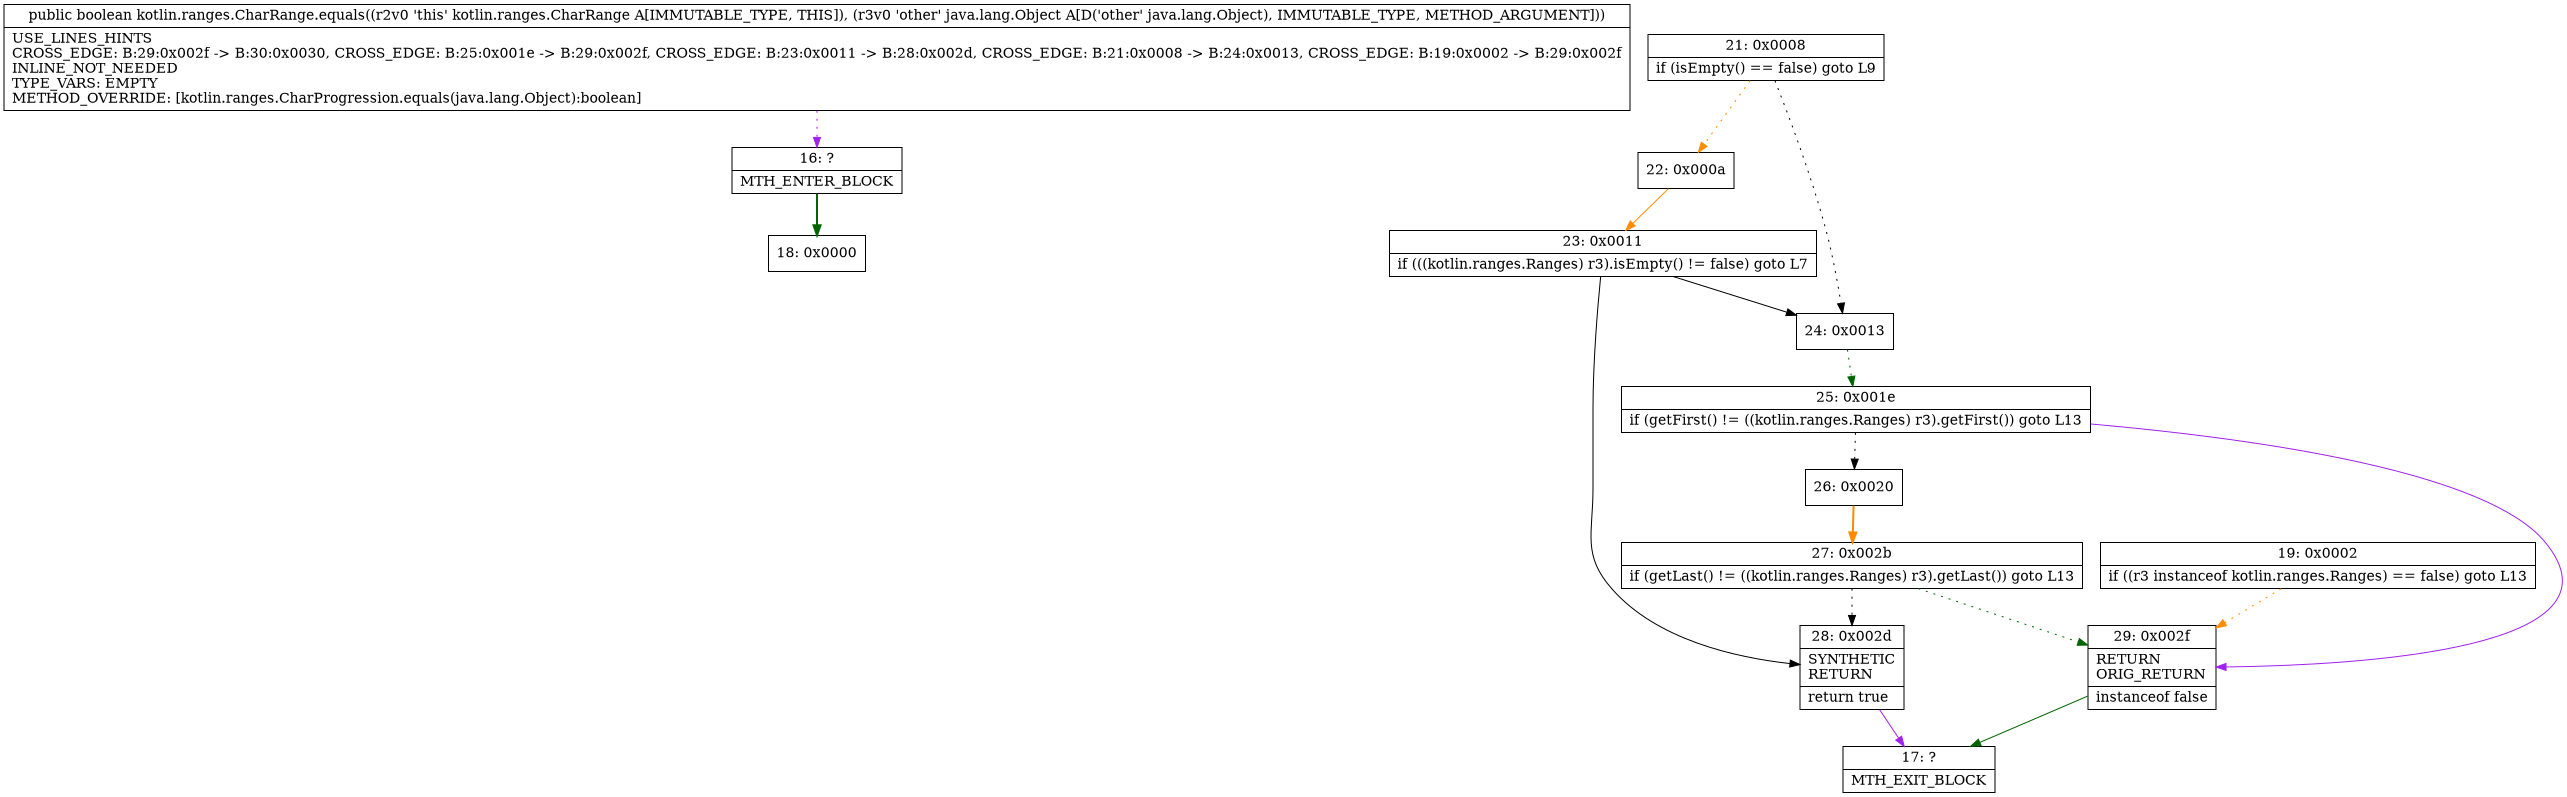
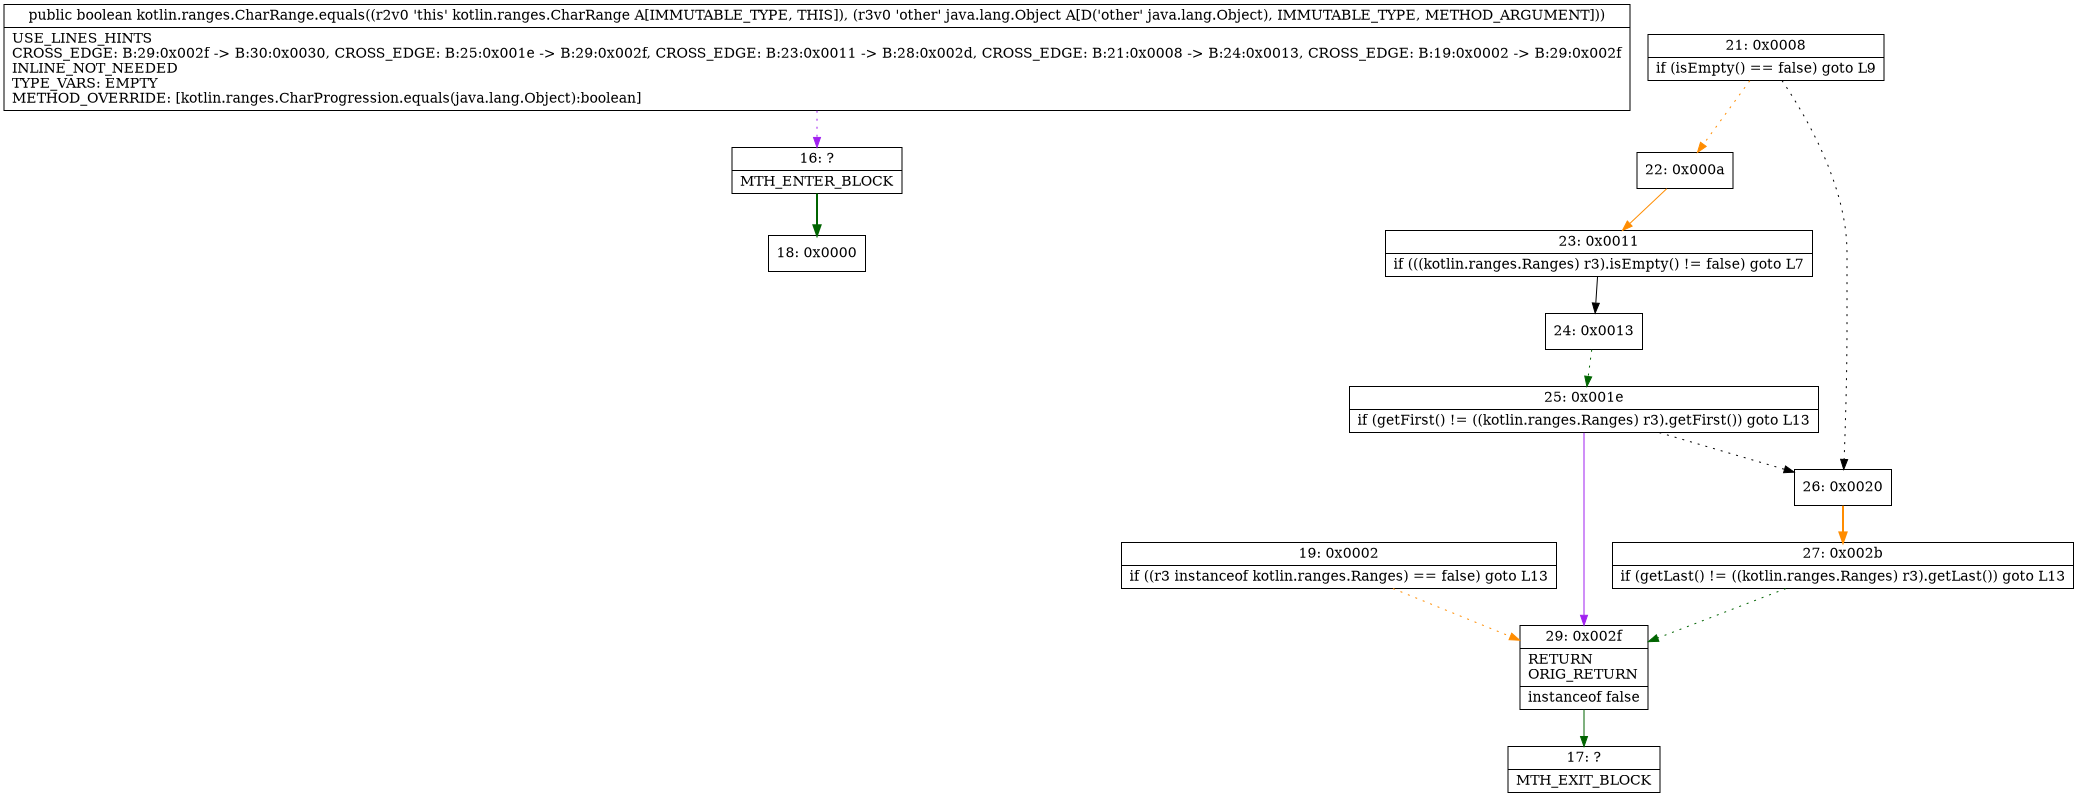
(1814, 190) -> (1847, 263)
(1852, 668) -> none
